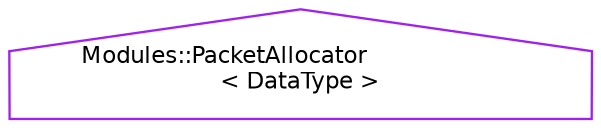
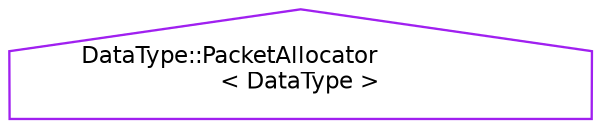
(301, 70) -> (301, 70)
